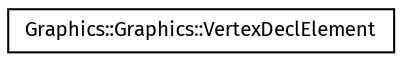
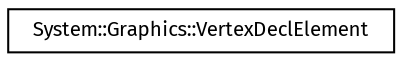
(201, 31) -> (201, 31)
